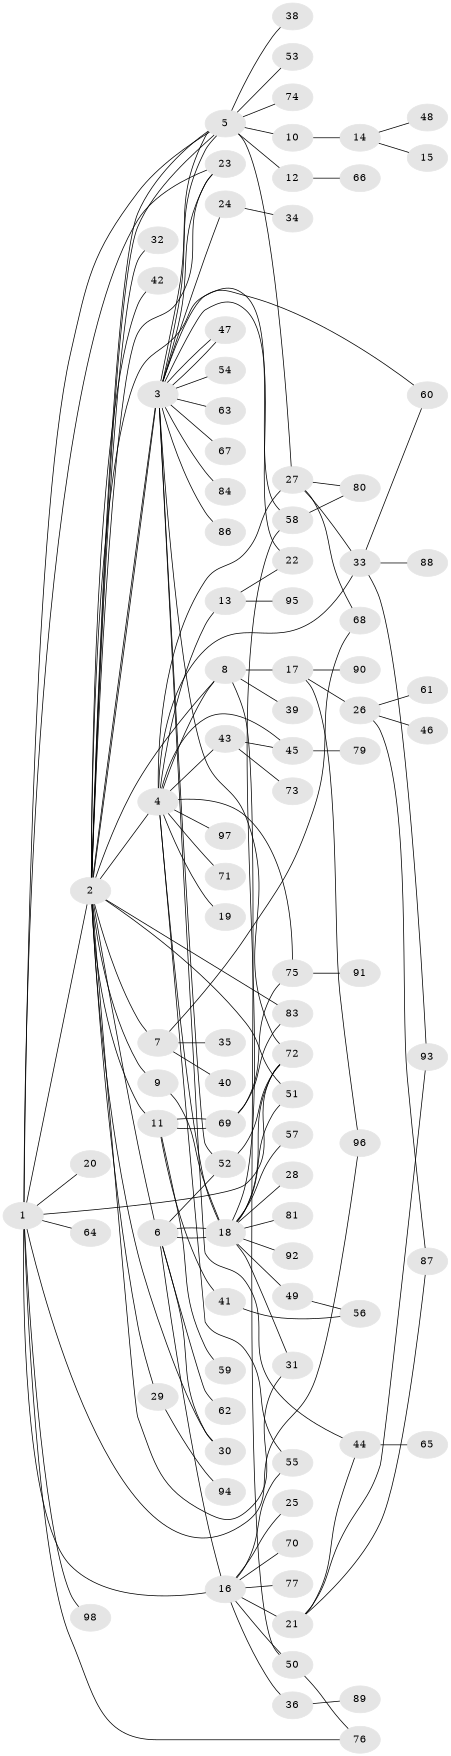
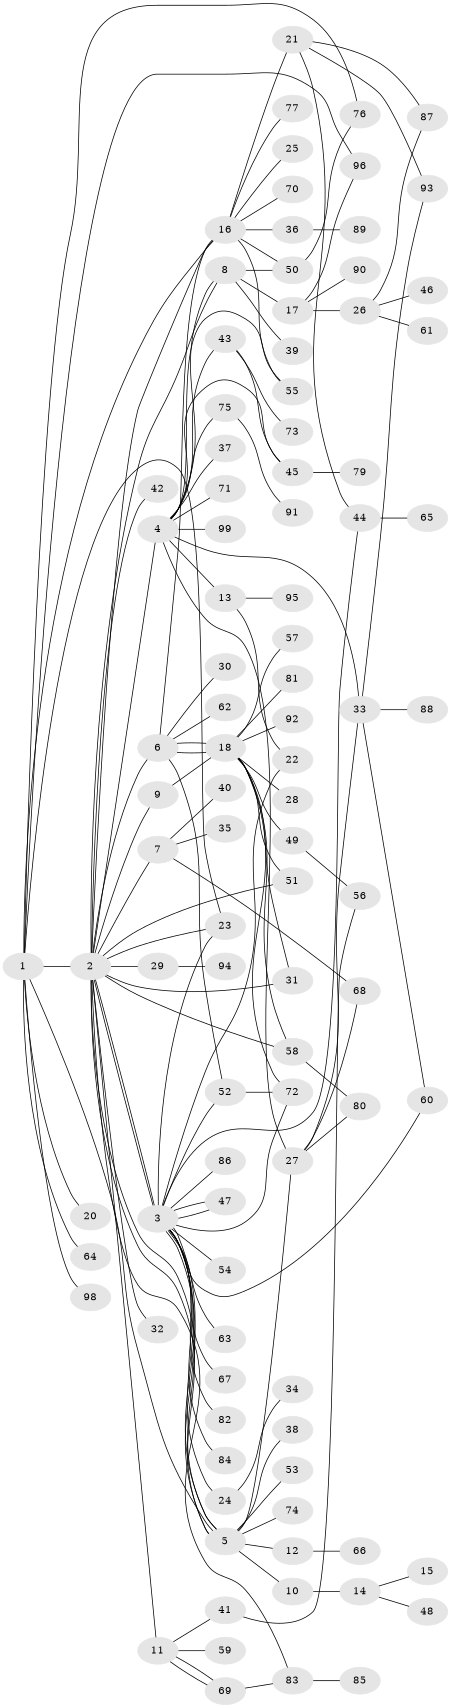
(225, 836) -> (225, 448)
(225, 917) -> (225, 529)
(260, 1035) -> none
(189, 1091) -> none
(122, 1180) -> (122, 515)
(218, 1193) -> none
none -> (225, 1420)
none -> (360, 1681)
